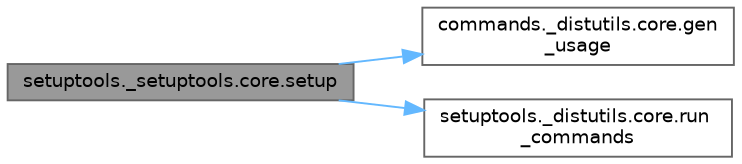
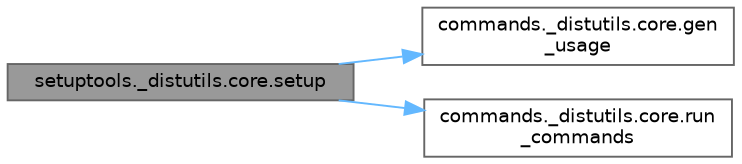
(181, 82) -> (181, 82)
(578, 128) -> (578, 128)
